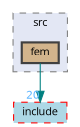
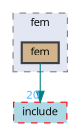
(40, 23) -> (40, 23)
